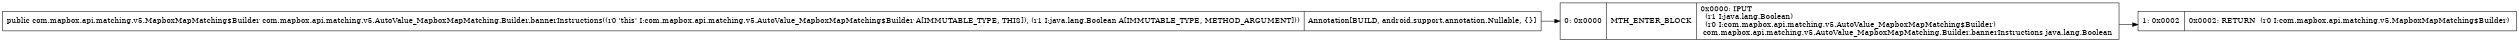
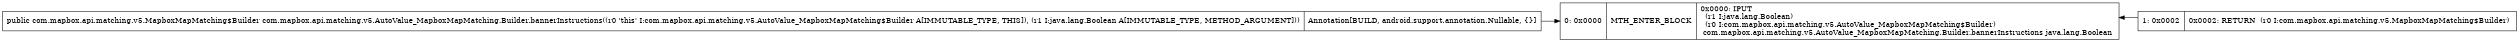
(2126, 25) -> (2131, 18)
